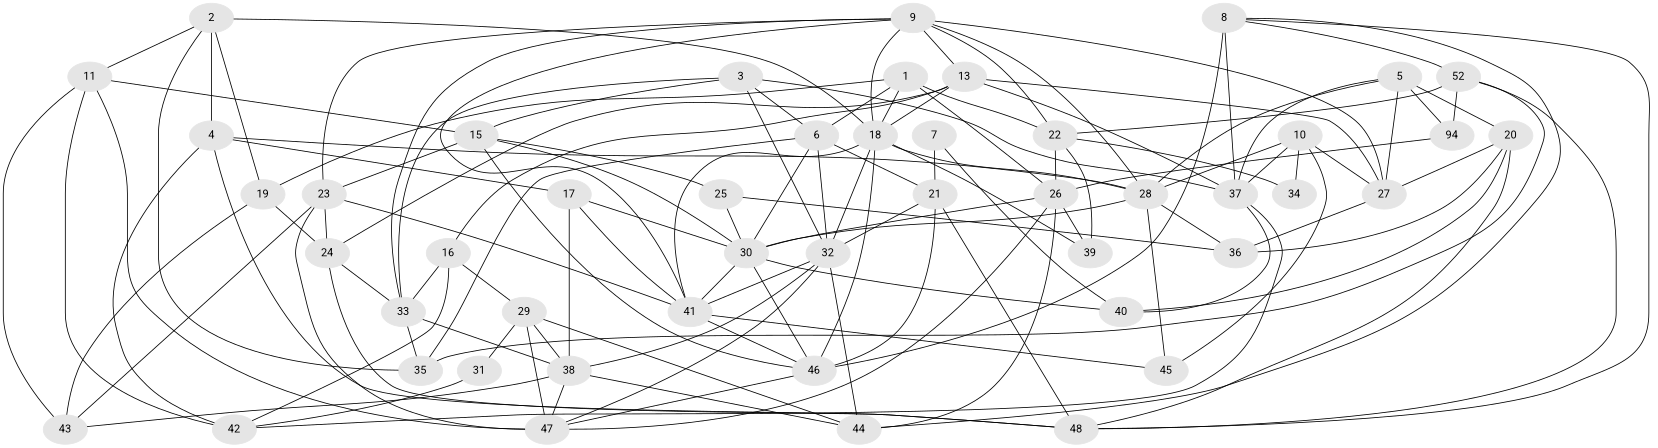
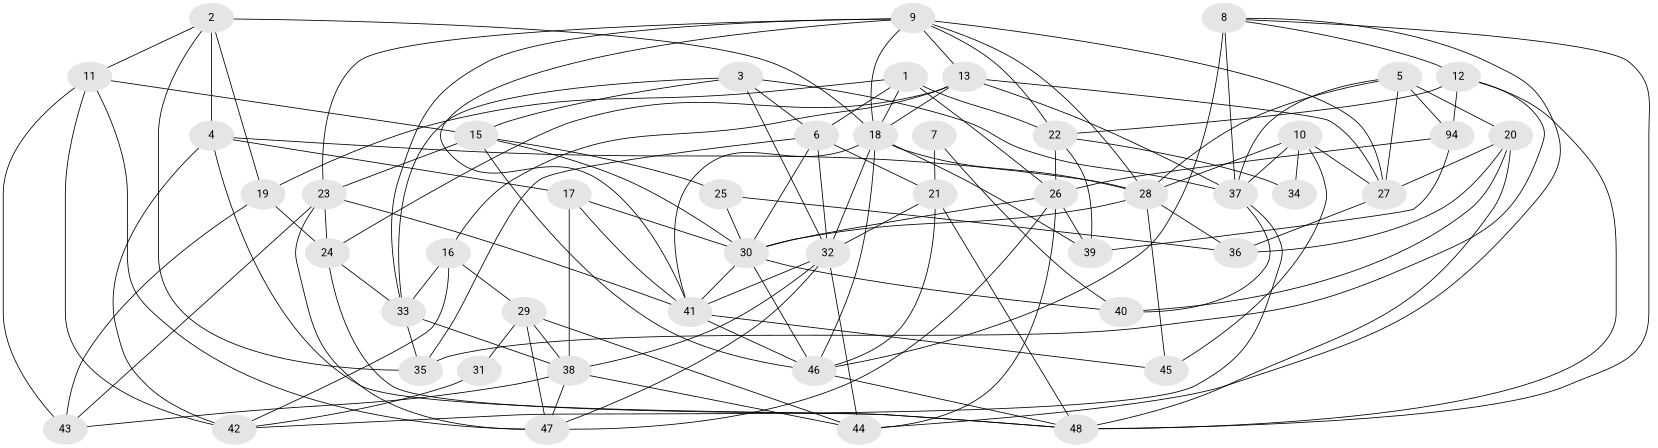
(1459, 77) -> (1459, 77)
none -> (1335, 221)
(681, 400) -> (945, 400)
